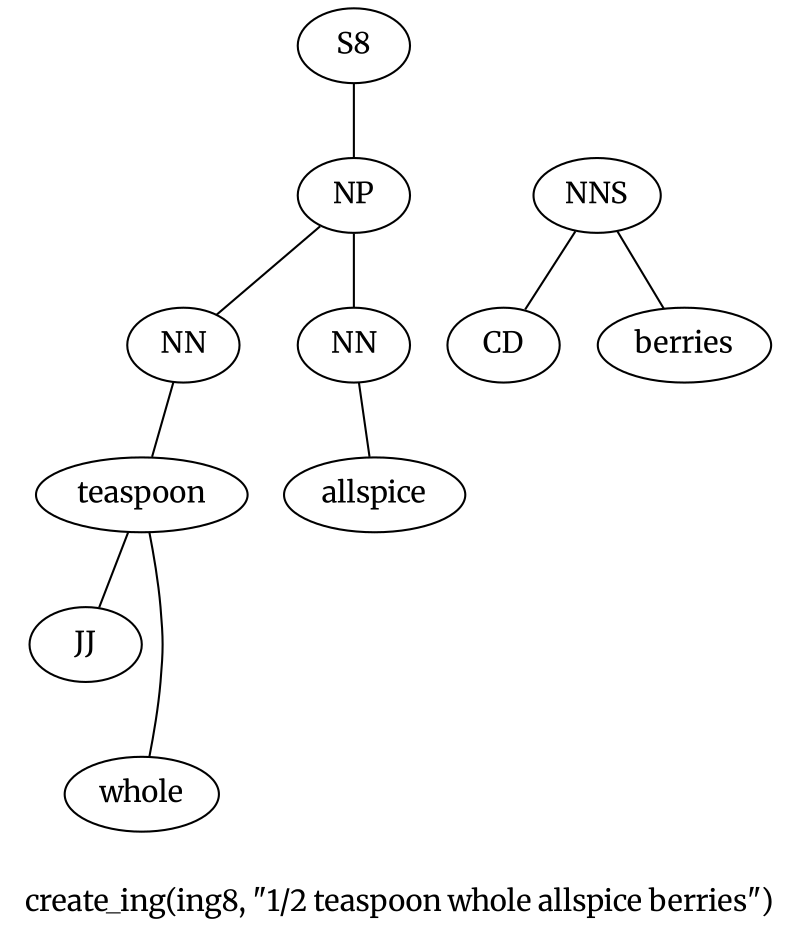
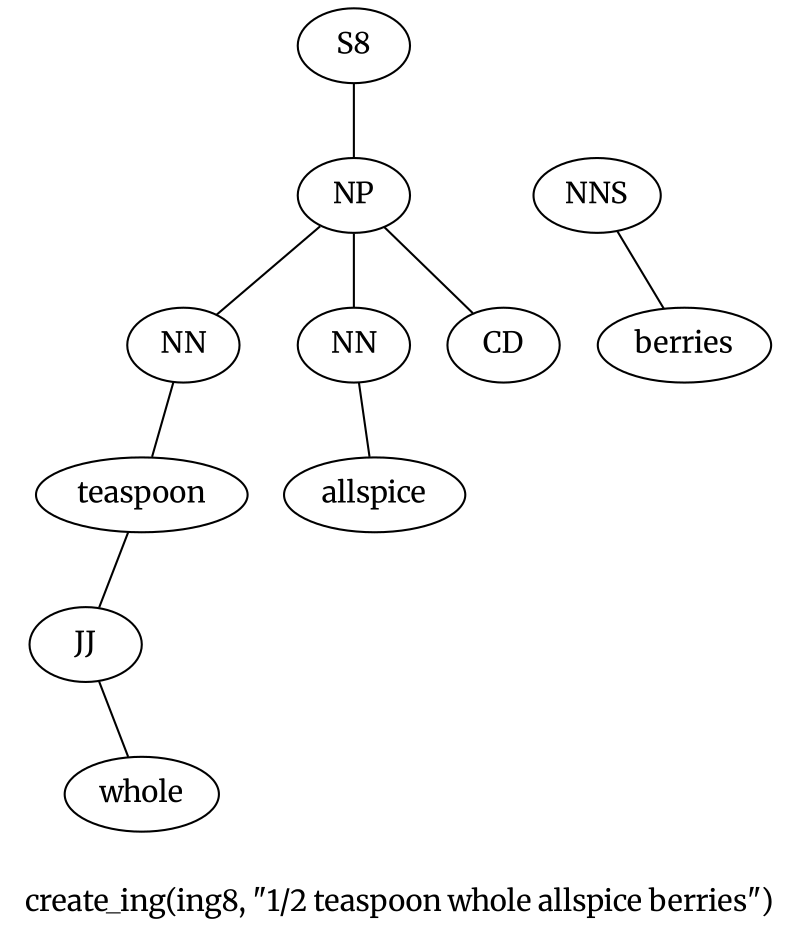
(550, 270) -> (428, 270)
(163, 645) -> (114, 719)
